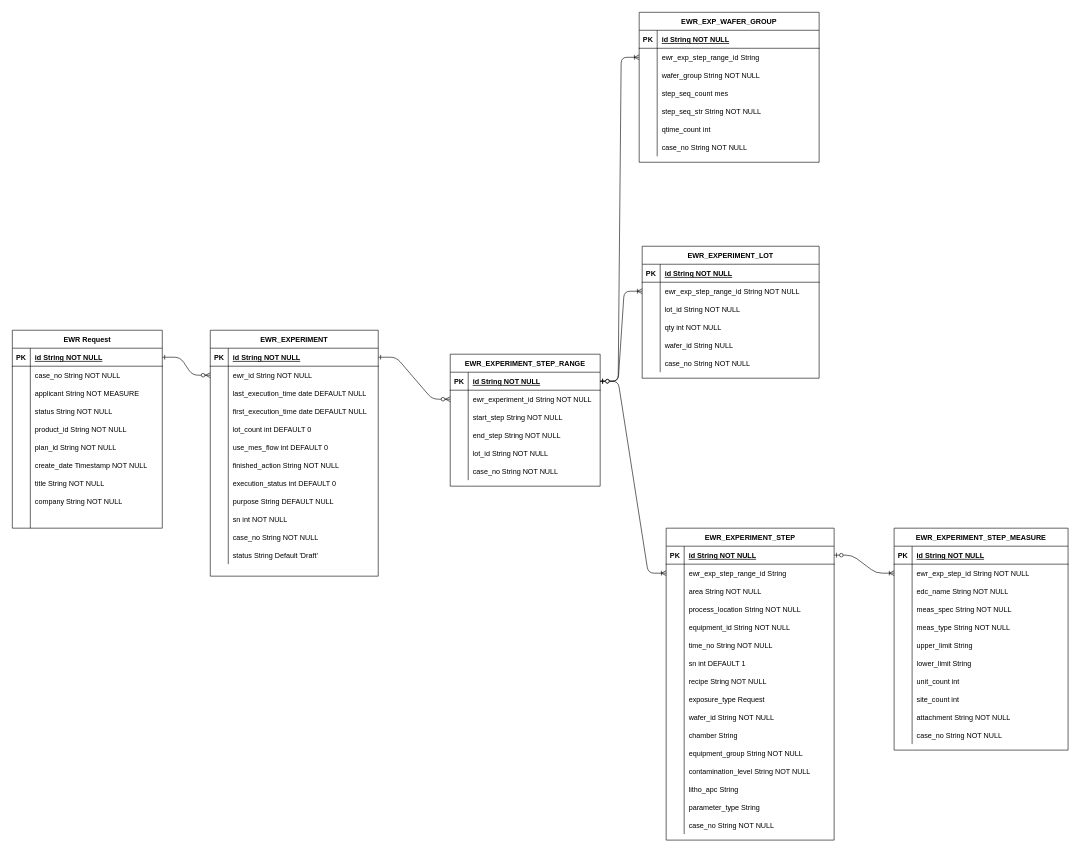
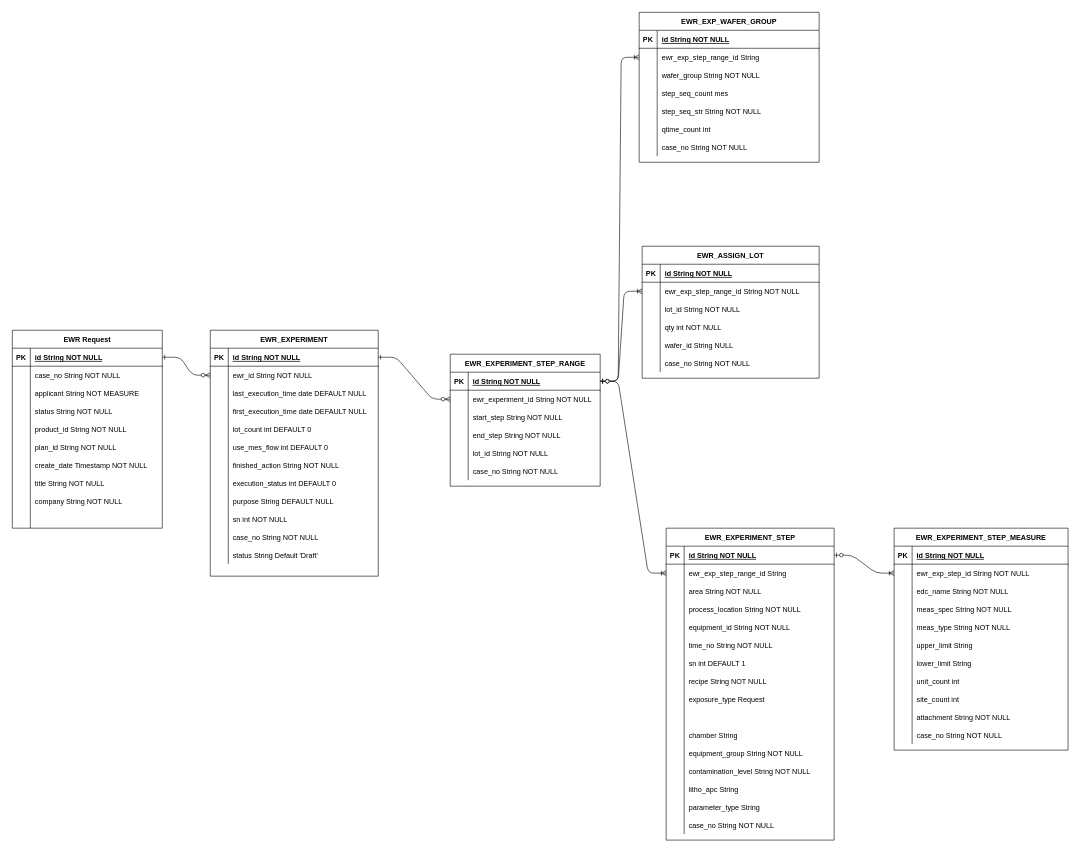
(731, 256) -> (731, 256)
(759, 717) -> none
